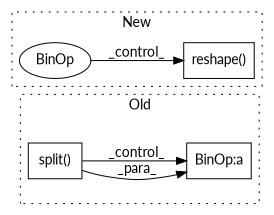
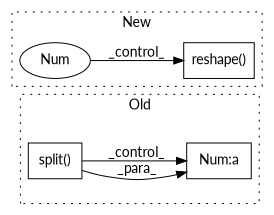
(55, 61) -> (55, 61)
(219, 161) -> (219, 161)
